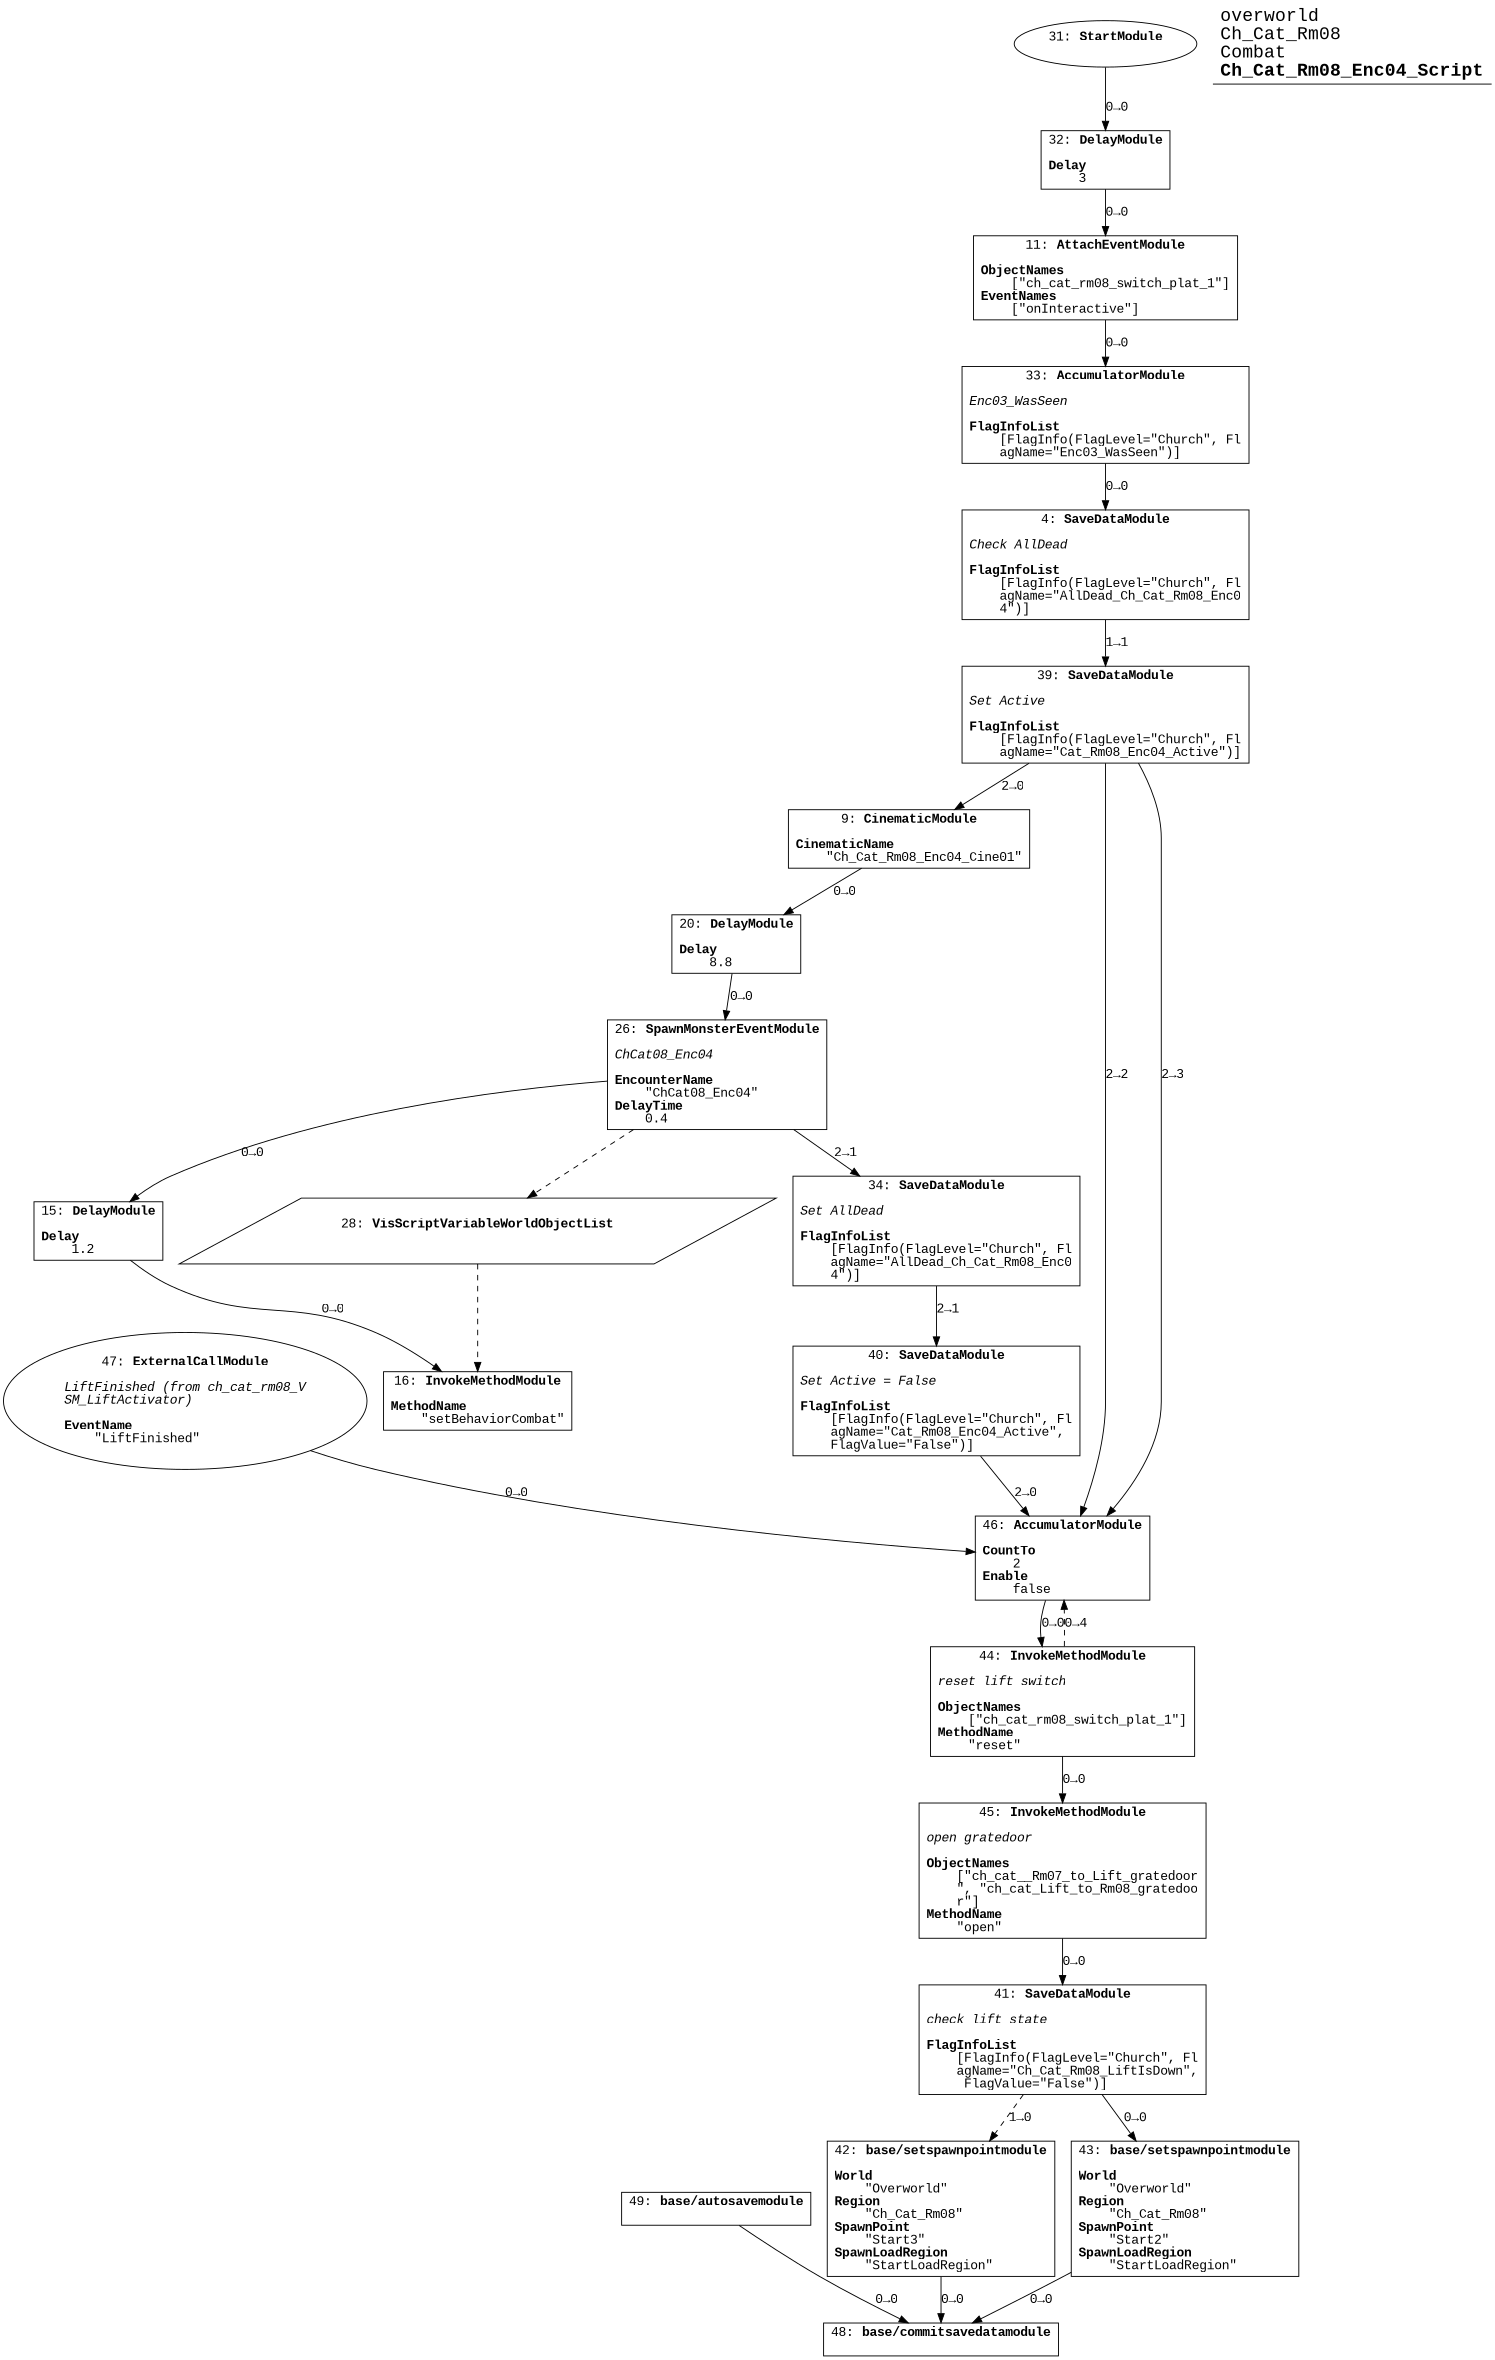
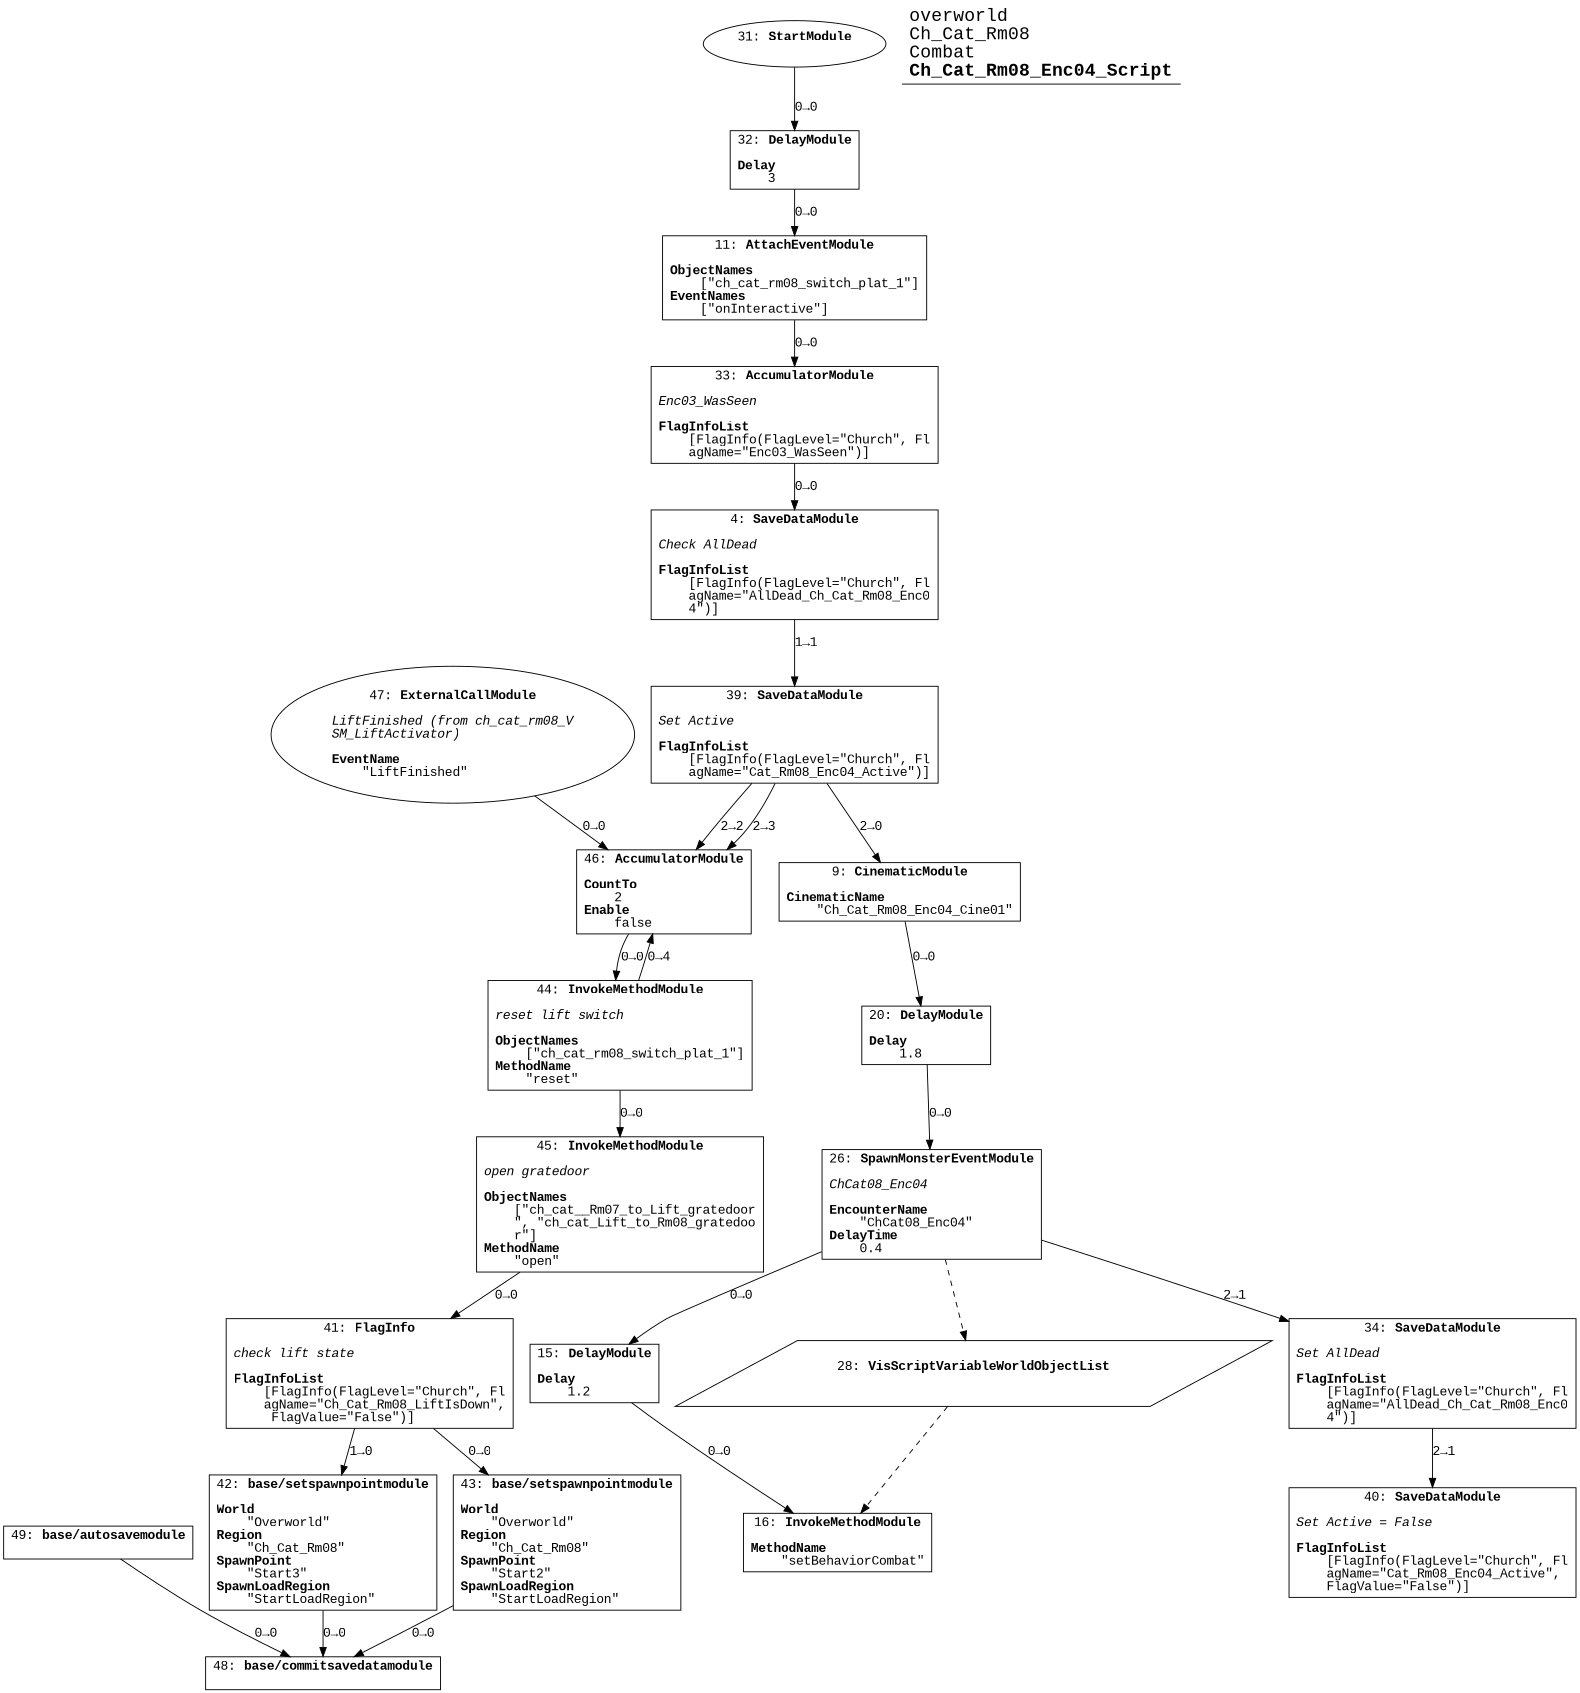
(706, 962) -> (896, 1054)
(1002, 1482) -> none
(1065, 1628) -> (645, 962)
(1078, 1994) -> (385, 1328)
(1009, 2114) -> (349, 1447)
